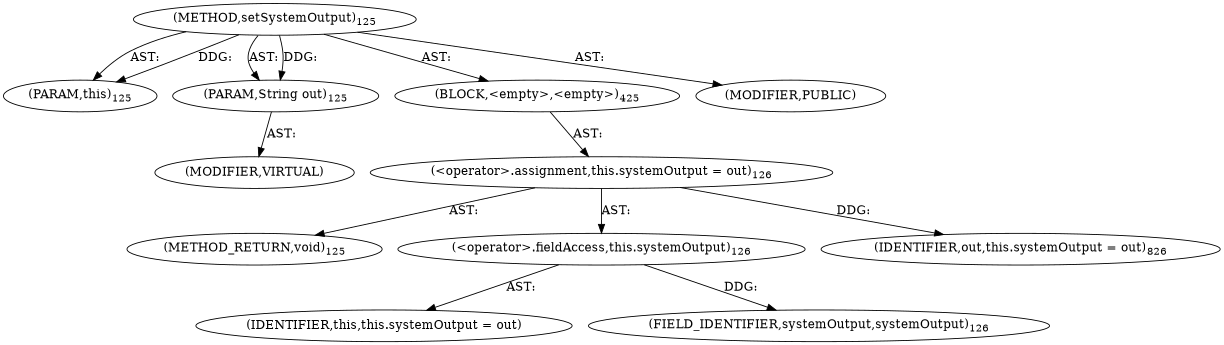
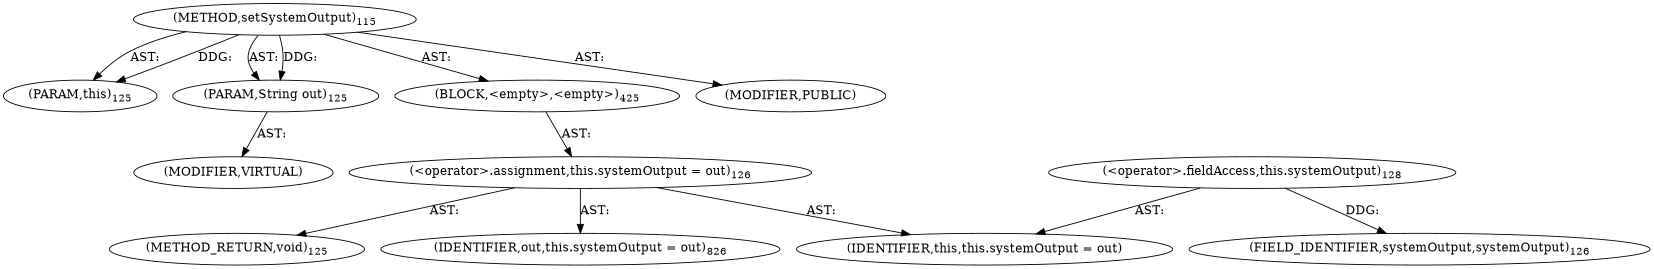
(366, 18) -> (366, 18)
(601, 206) -> (779, 210)
(856, 211) -> (597, 211)
(741, 248) -> (1392, 171)
